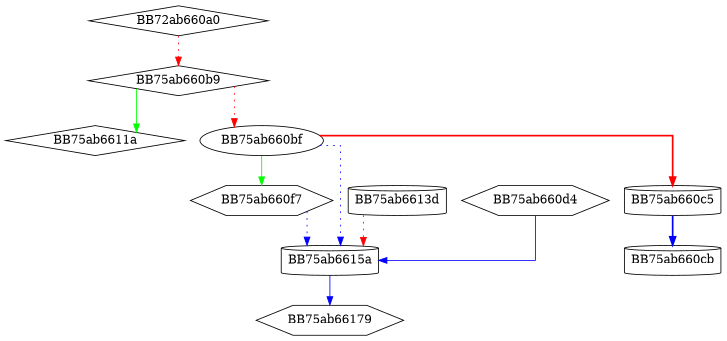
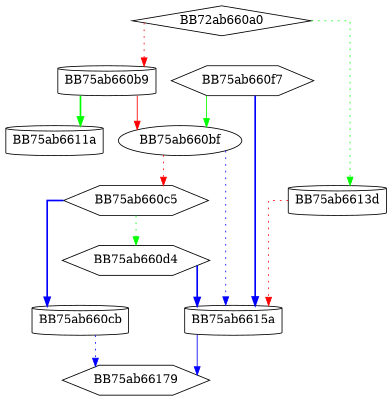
none -> (350, 80)
(178, 81) -> (107, 81)
(234, 103) -> (137, 108)
(137, 106) -> (80, 106)
(517, 136) -> (163, 166)
(95, 141) -> (54, 141)
(262, 166) -> (207, 107)
(673, 200) -> (136, 200)
(307, 224) -> (255, 196)
none -> (136, 226)
(484, 260) -> (197, 281)
none -> (95, 347)
